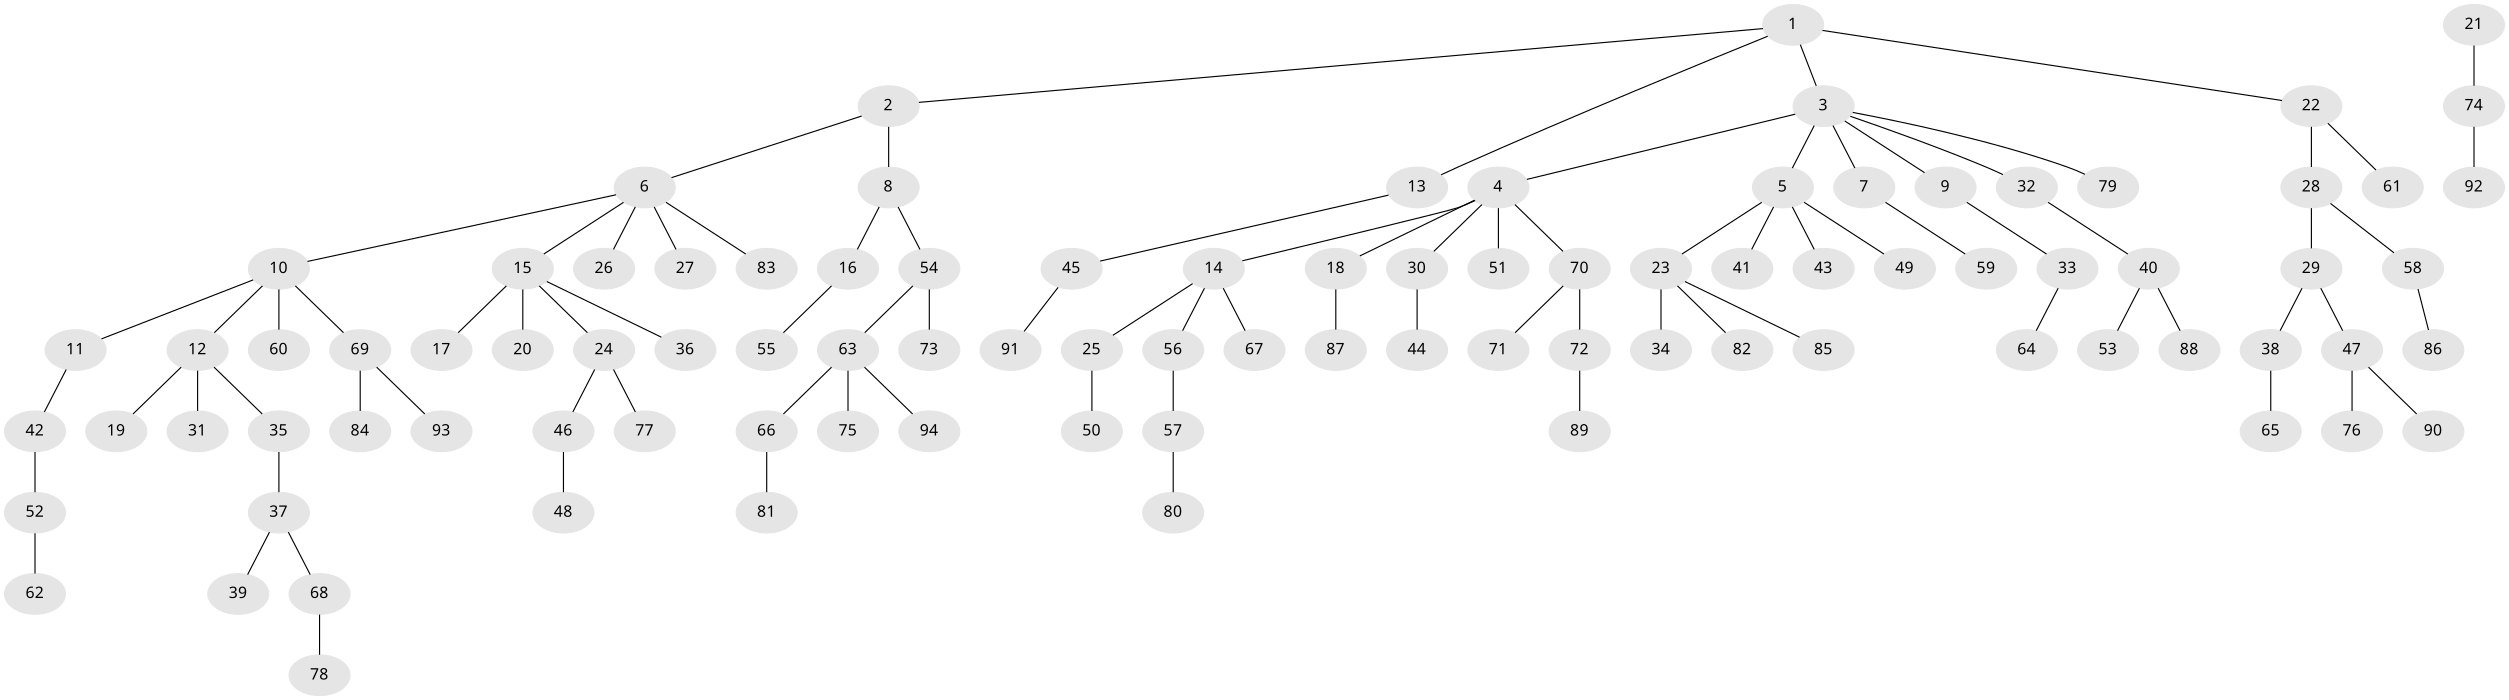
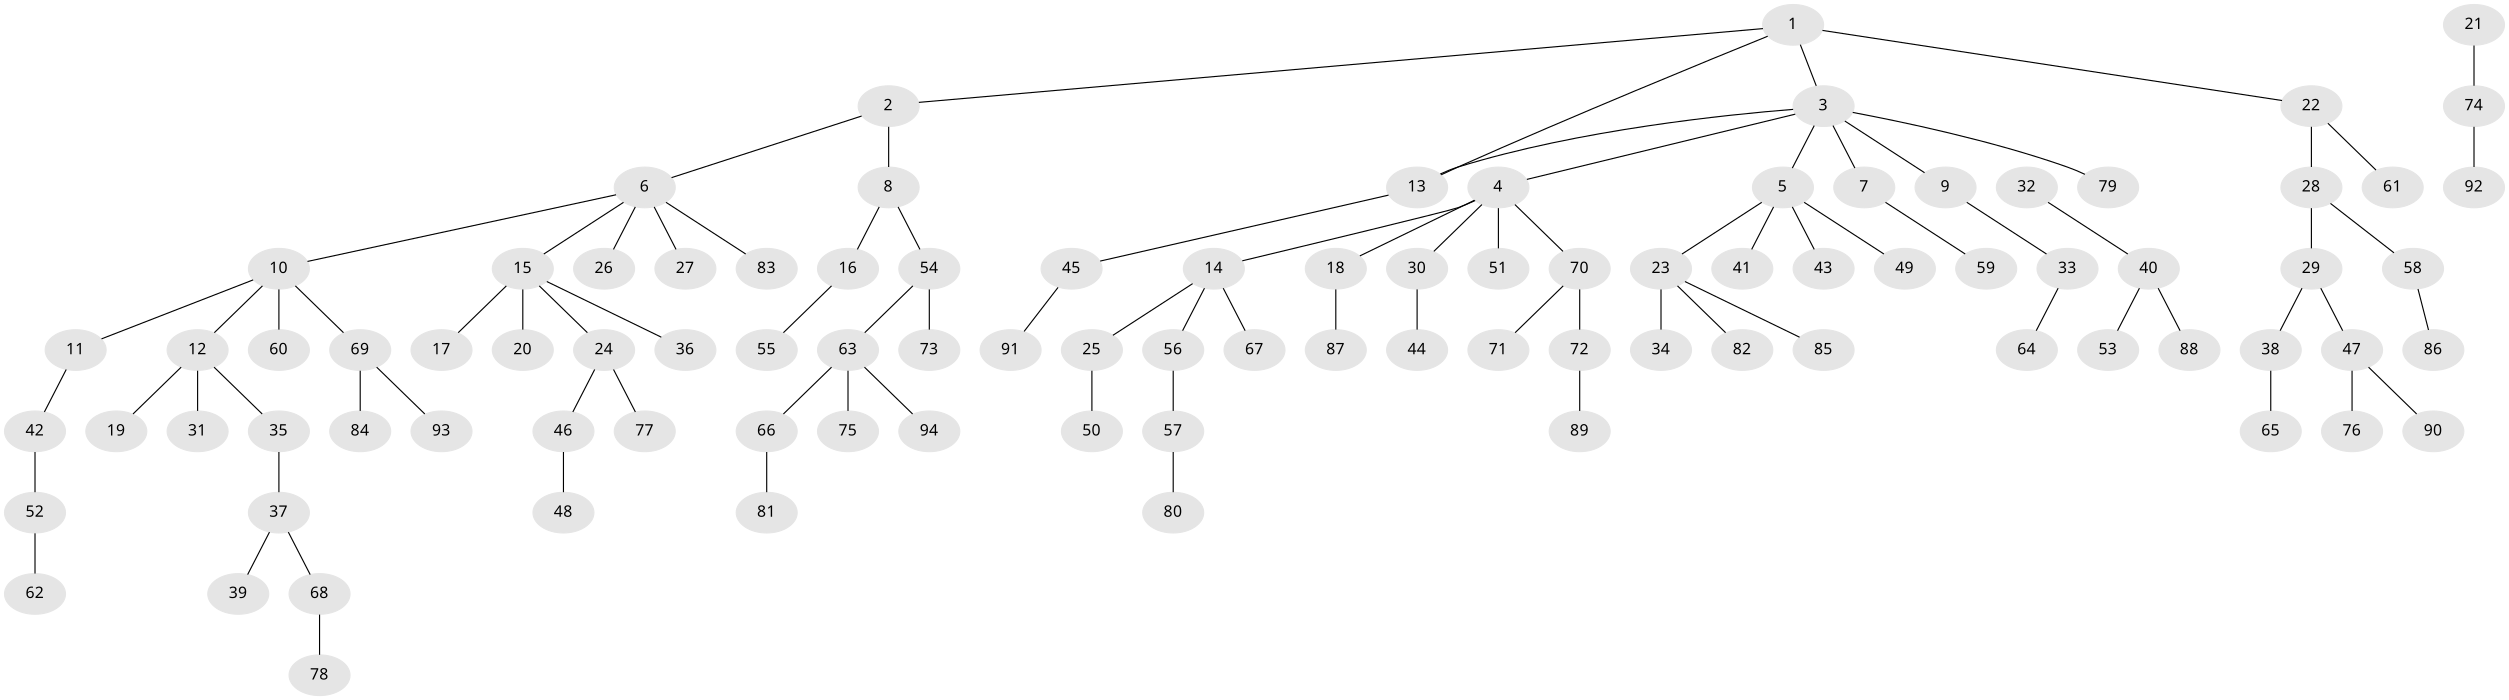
(1927, 144) -> (1615, 131)
